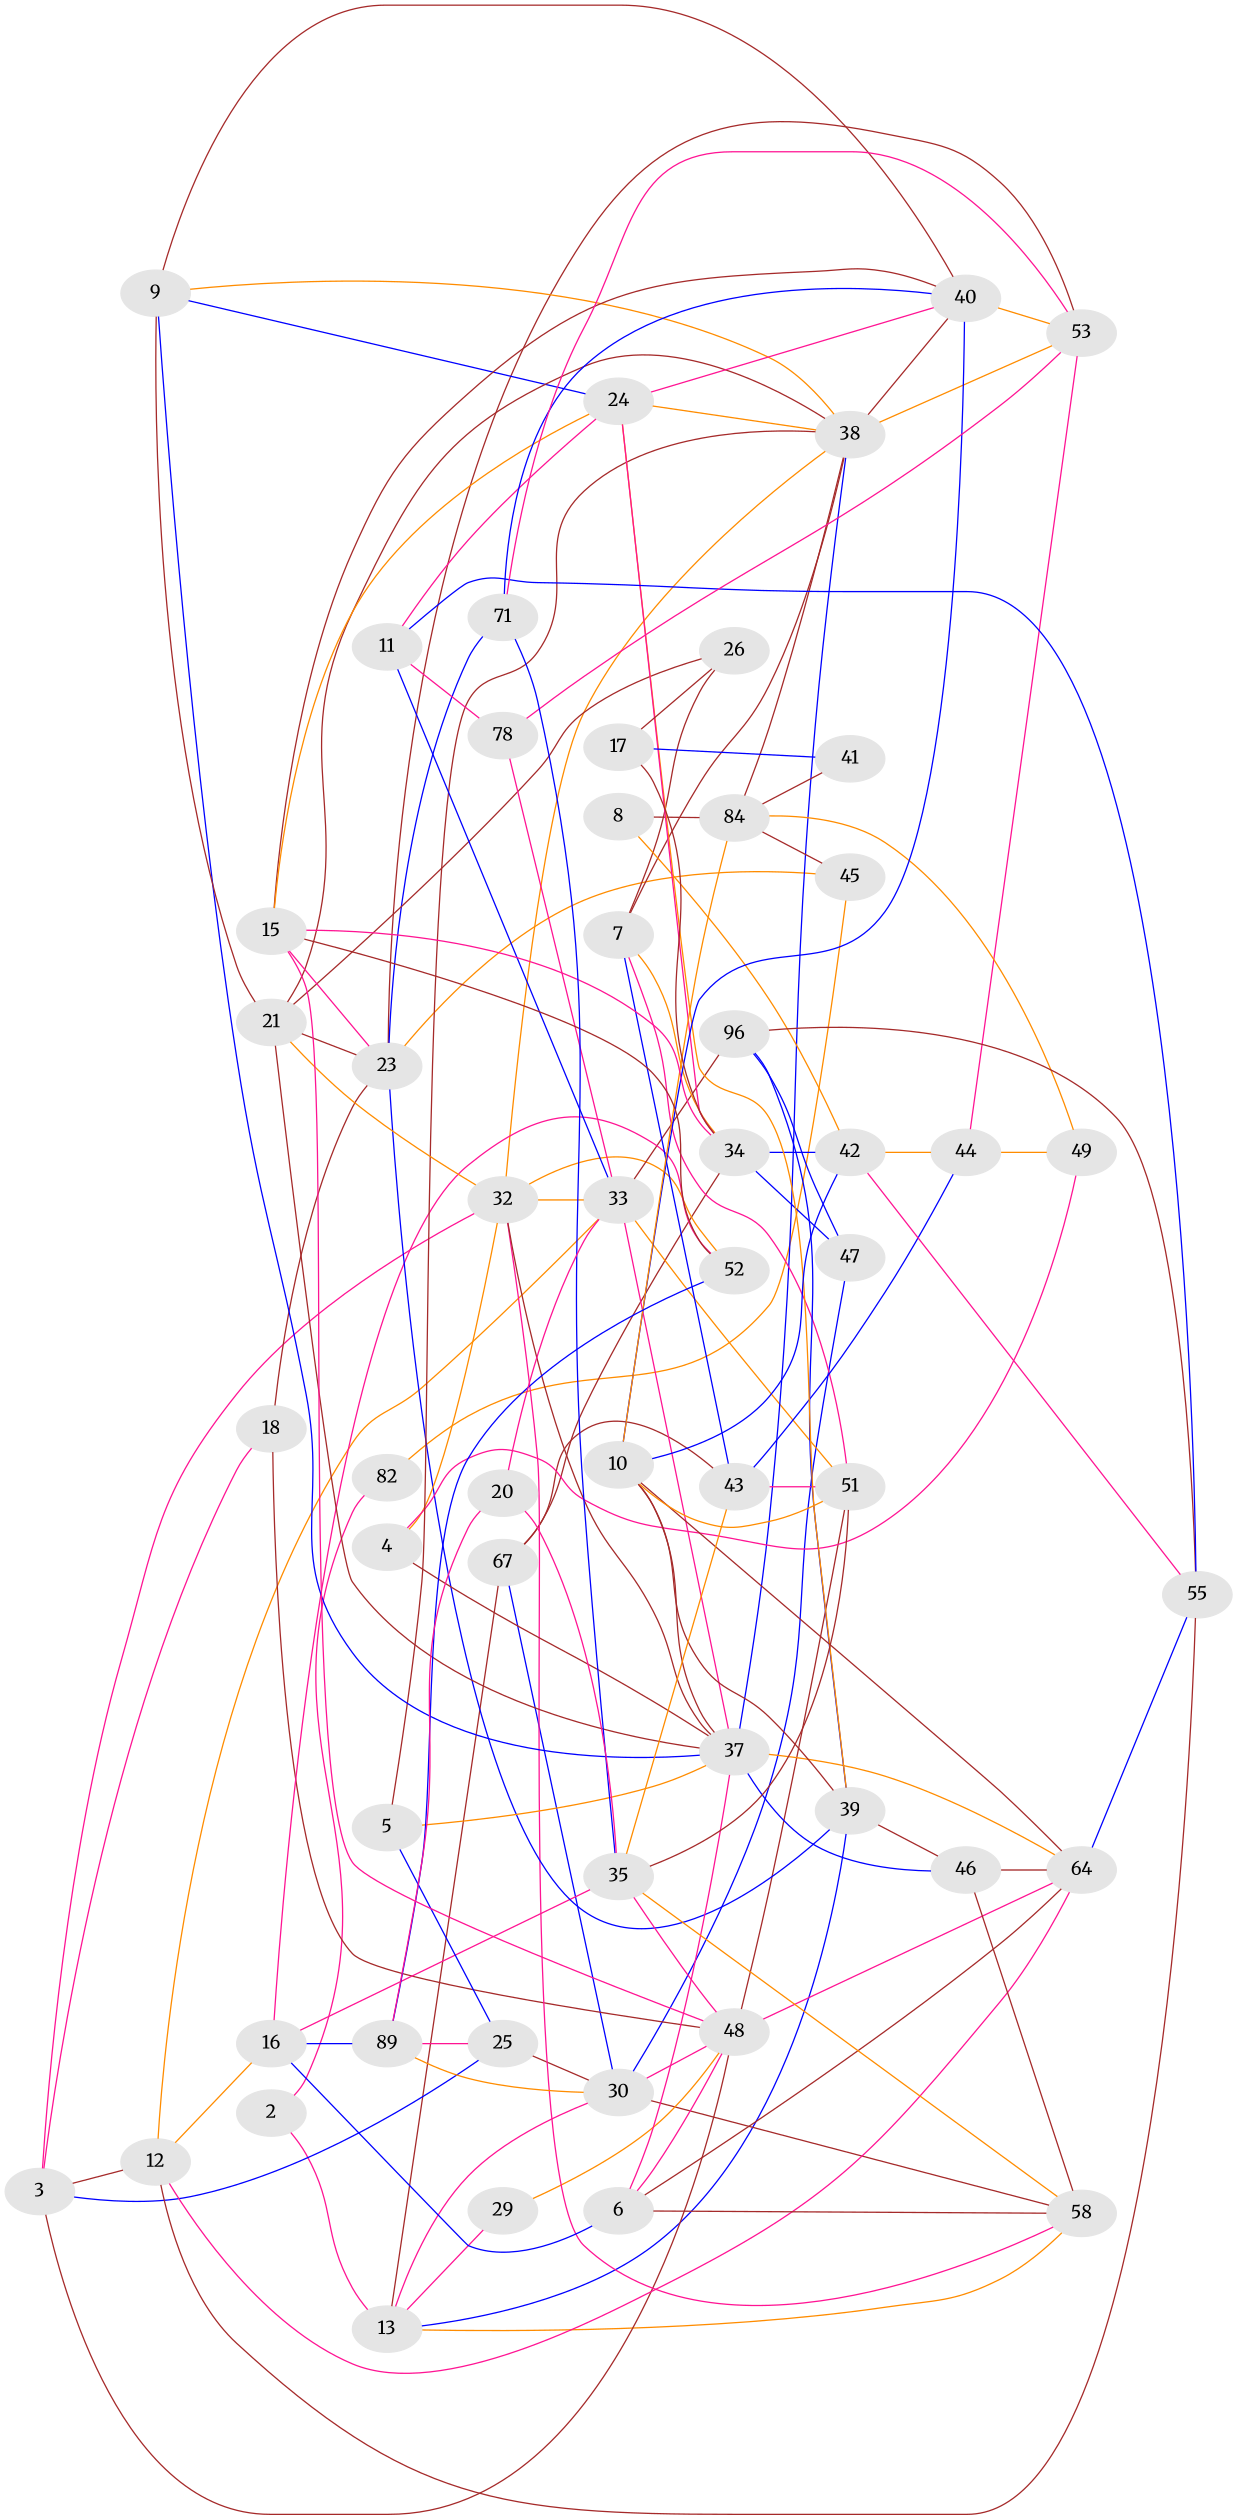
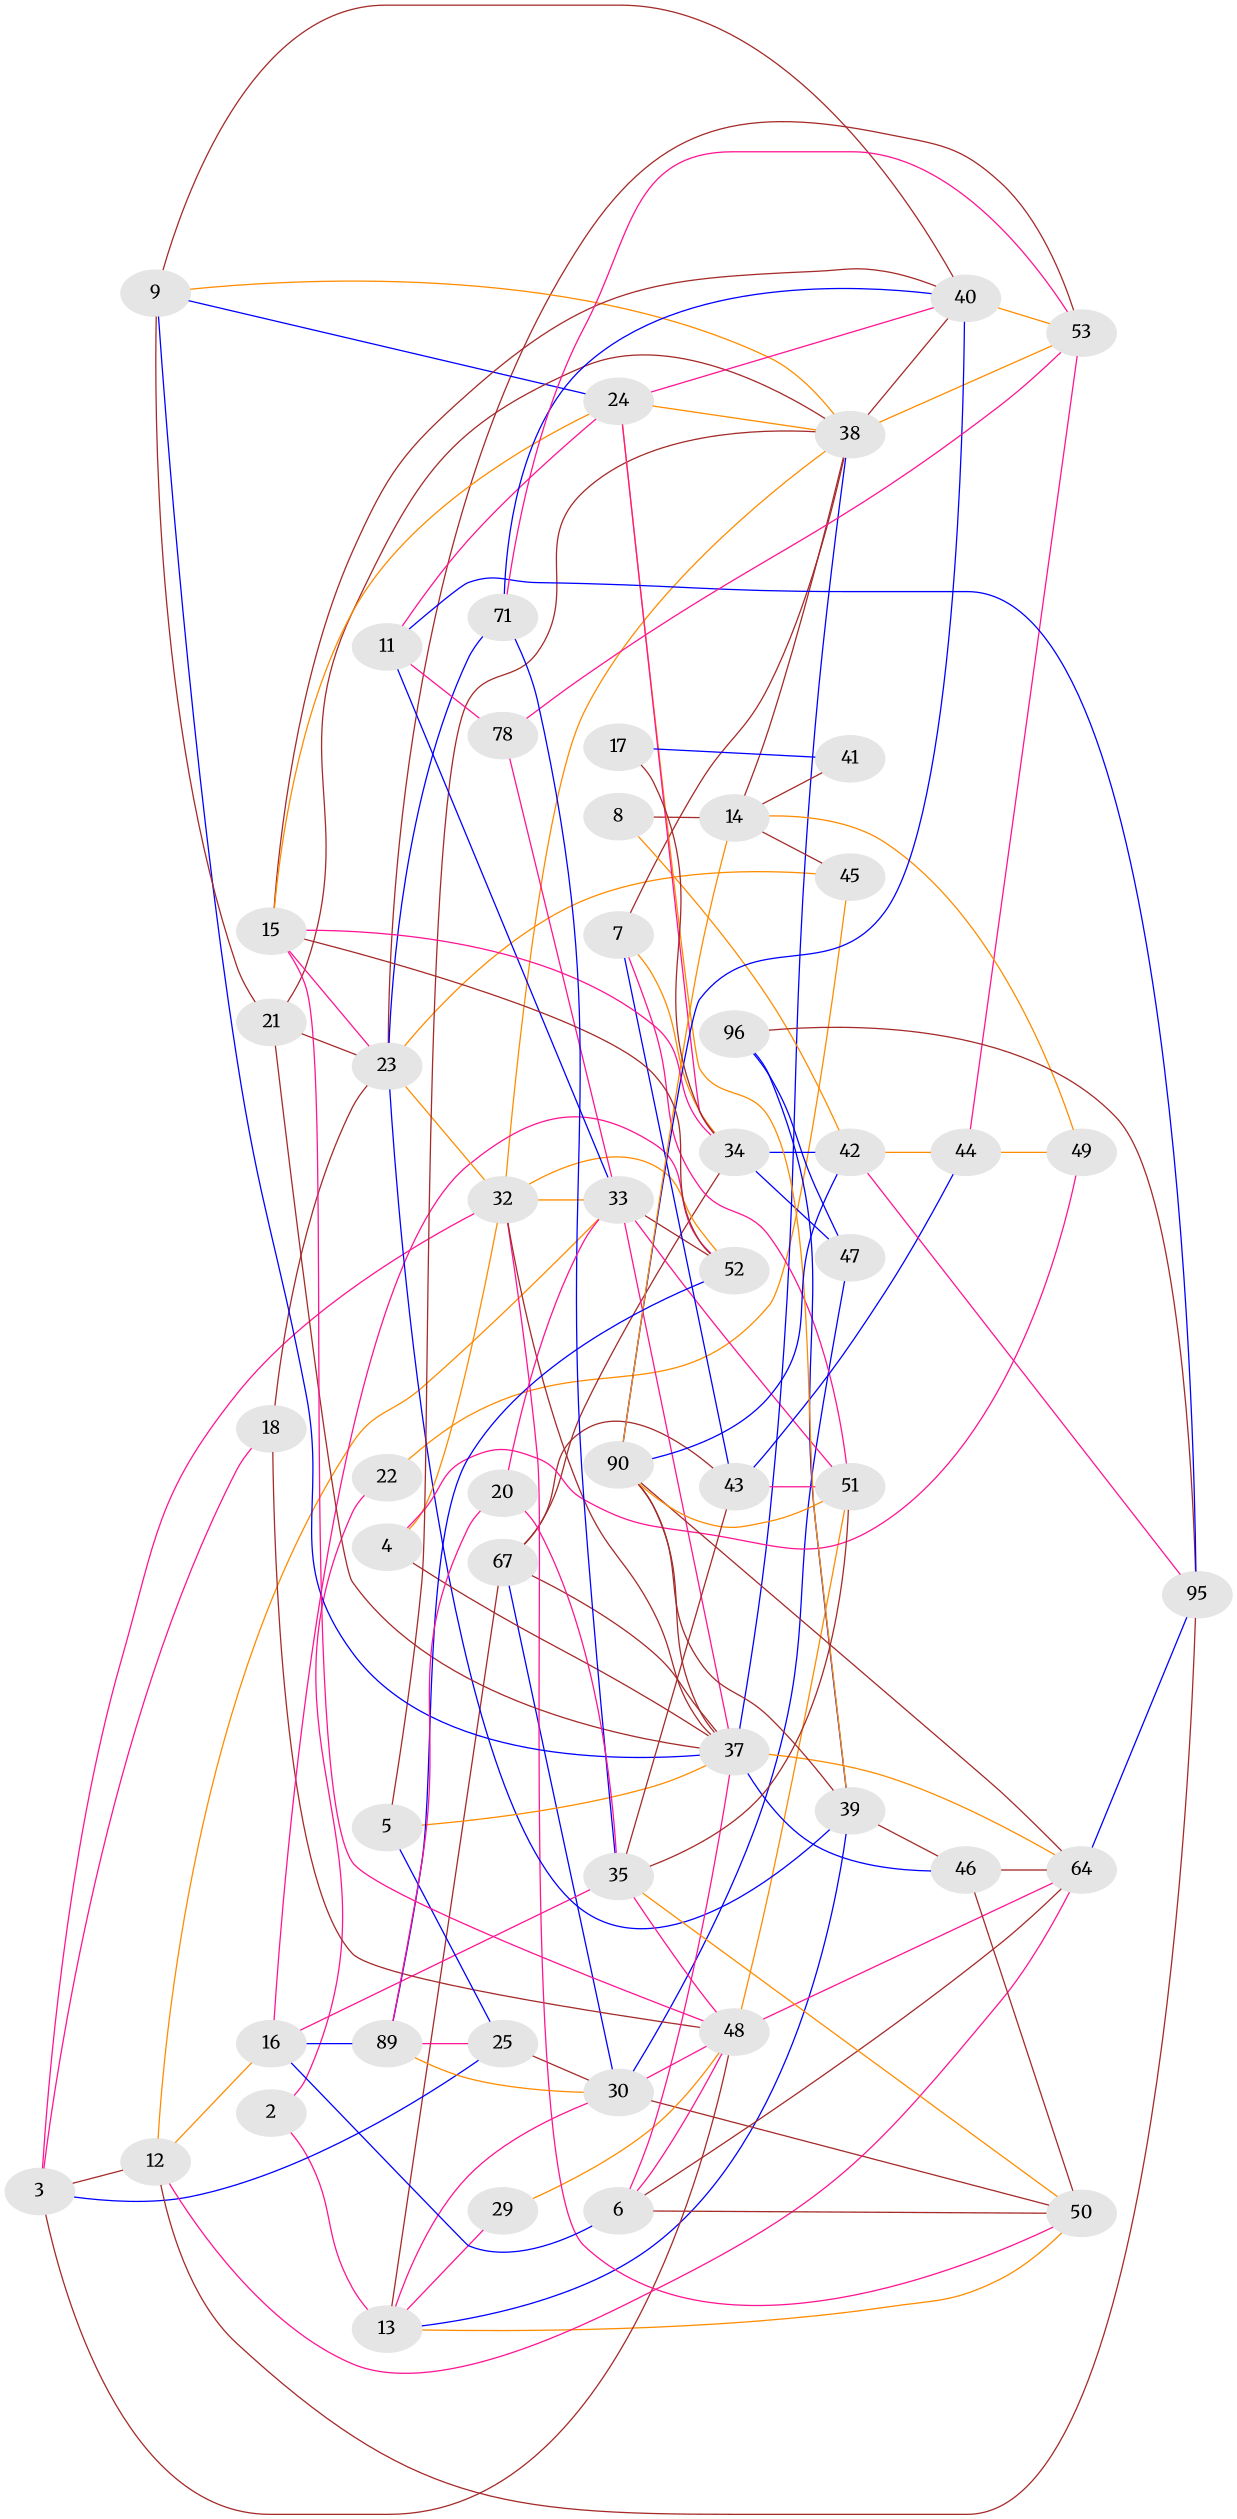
(734, 651) -> none
(734, 818) -> (734, 818)
(677, 1117) -> (672, 1232)
(378, 1120) -> (445, 1133)
(737, 1352) -> (737, 1352)
(619, 1465) -> (619, 1465)
(387, 1478) -> (387, 1478)
(1197, 1595) -> (1197, 1595)
none -> (637, 1639)
(671, 1699) -> (671, 1699)
(794, 1773) -> (794, 1773)
(1082, 2213) -> (1082, 2213)
